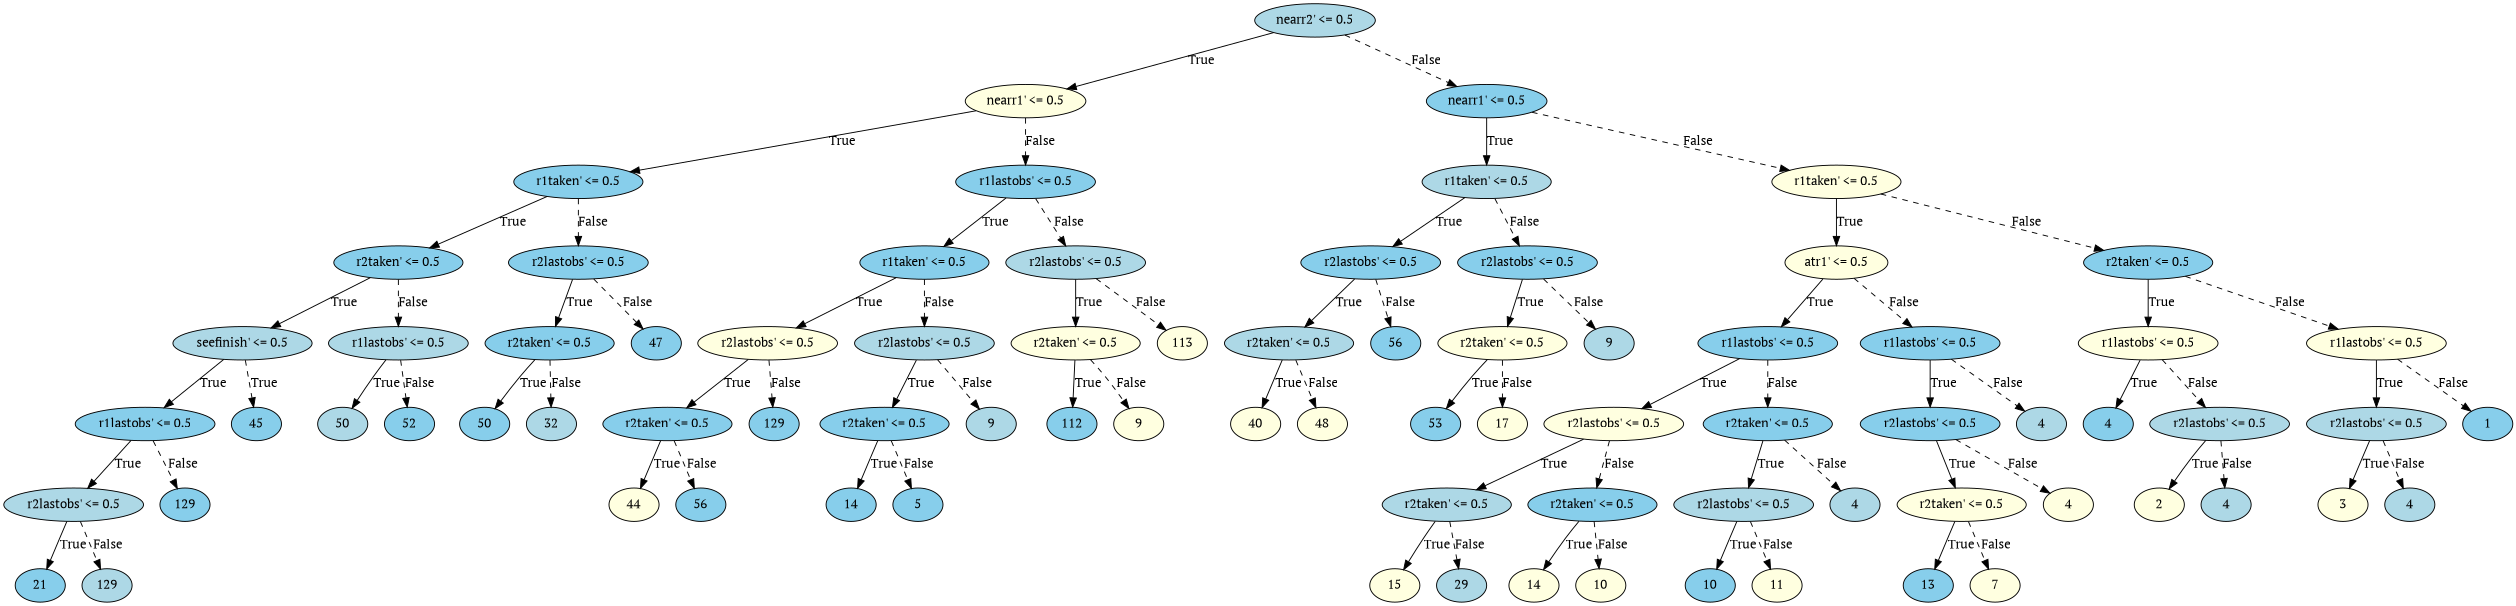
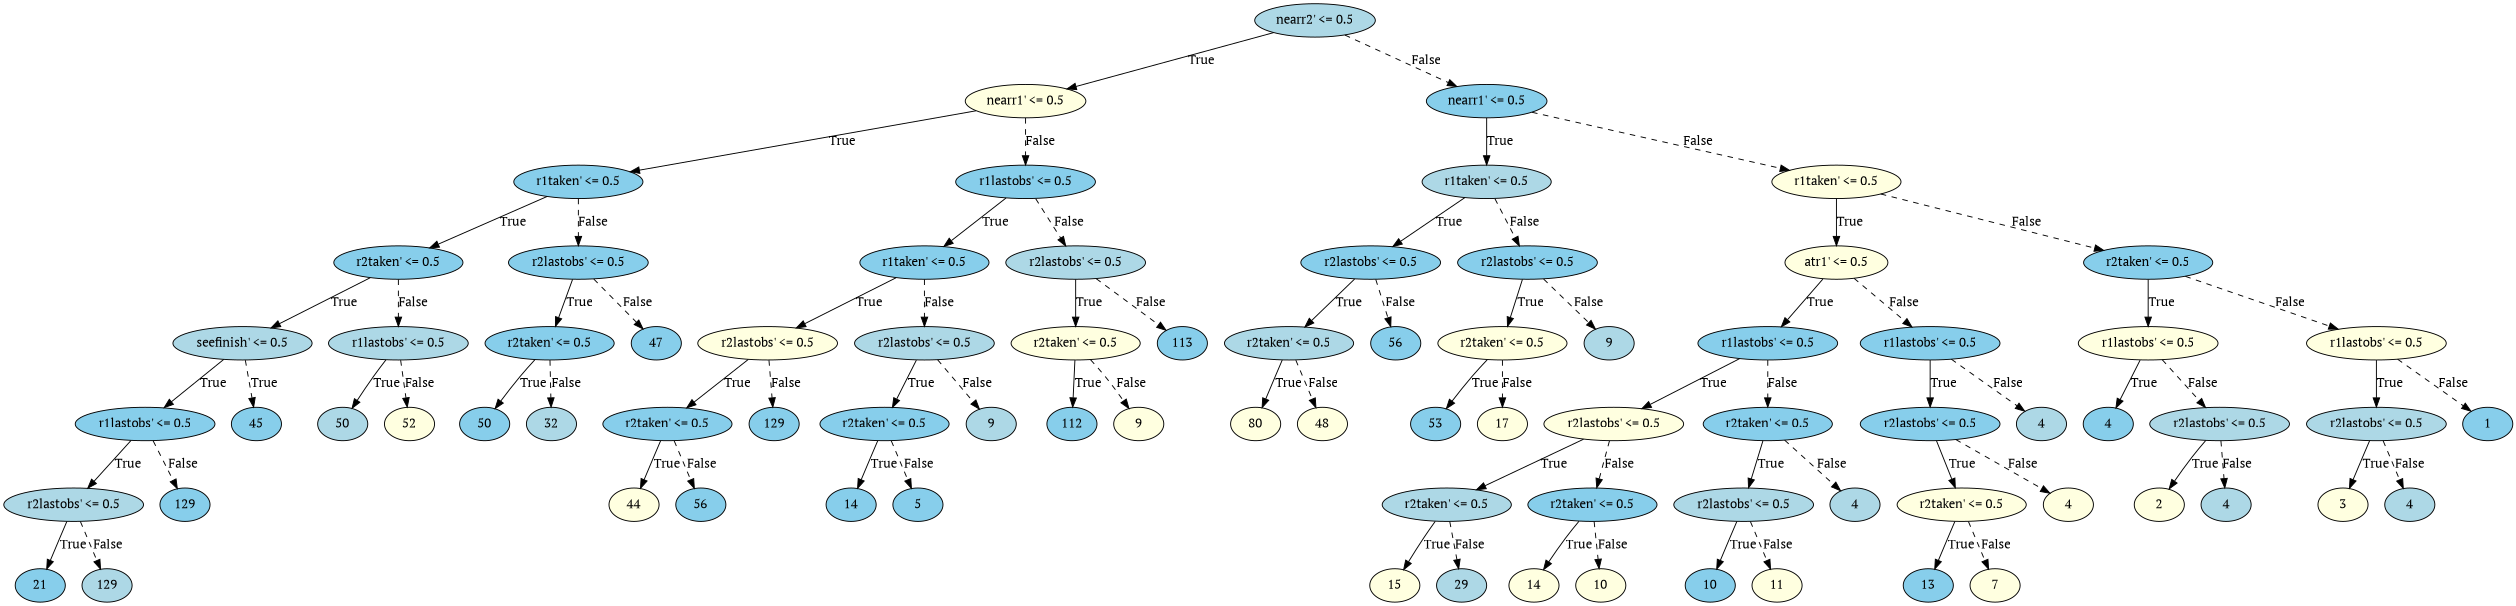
(1182, 343) -> (1182, 343)
(410, 424) -> (410, 424)
(1256, 424) -> (1256, 424)
